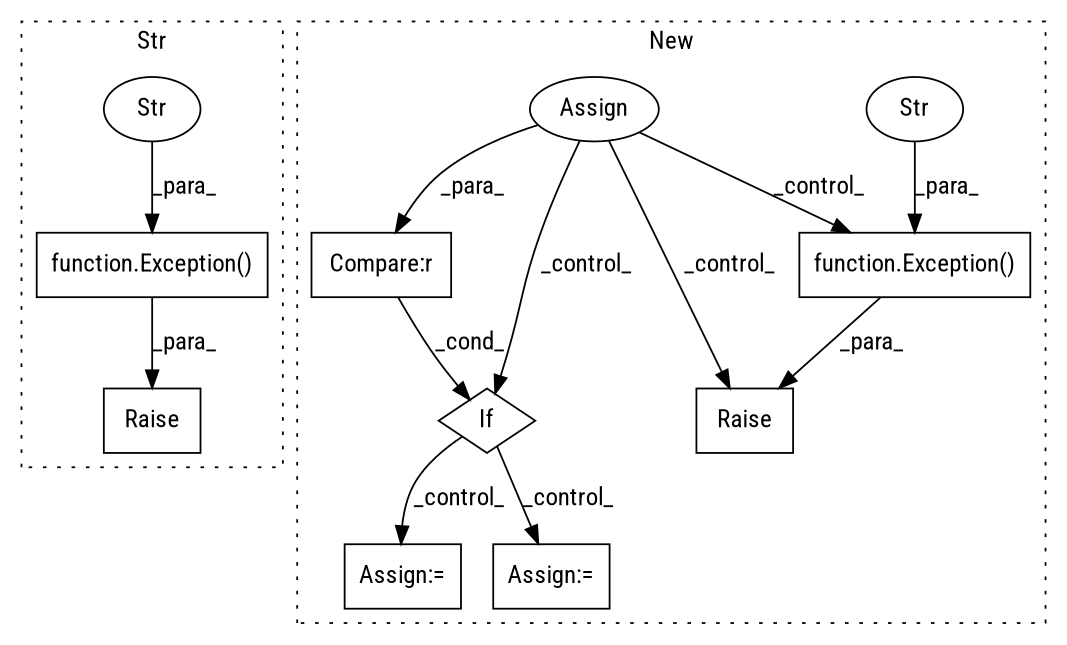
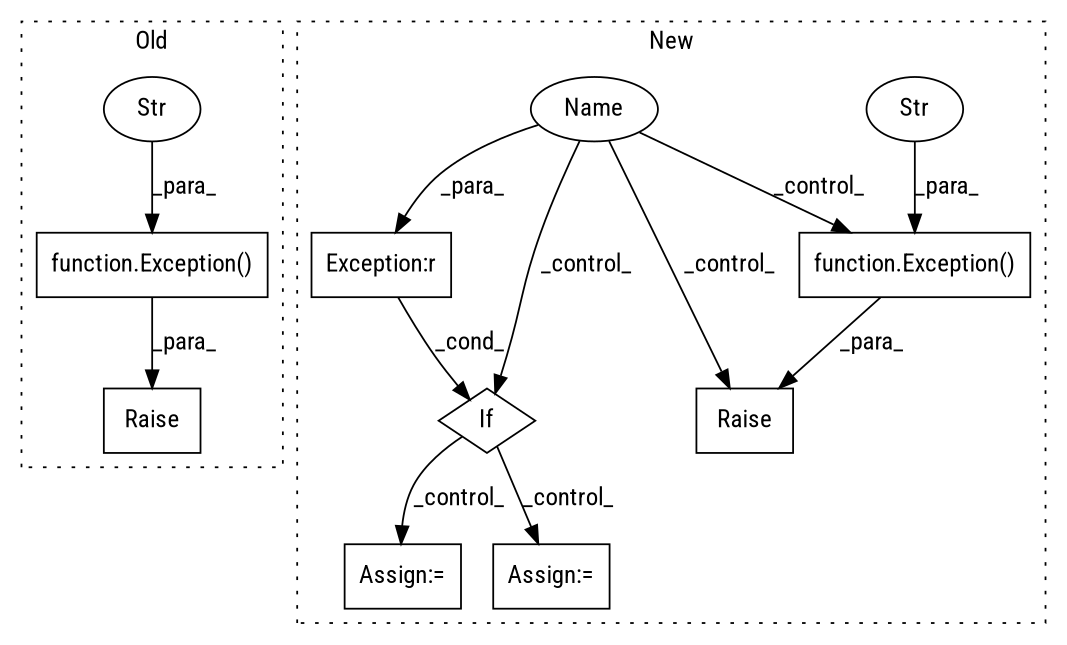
(152, 42) -> (152, 42)
(594, 109) -> (594, 109)
(381, 265) -> (381, 265)
